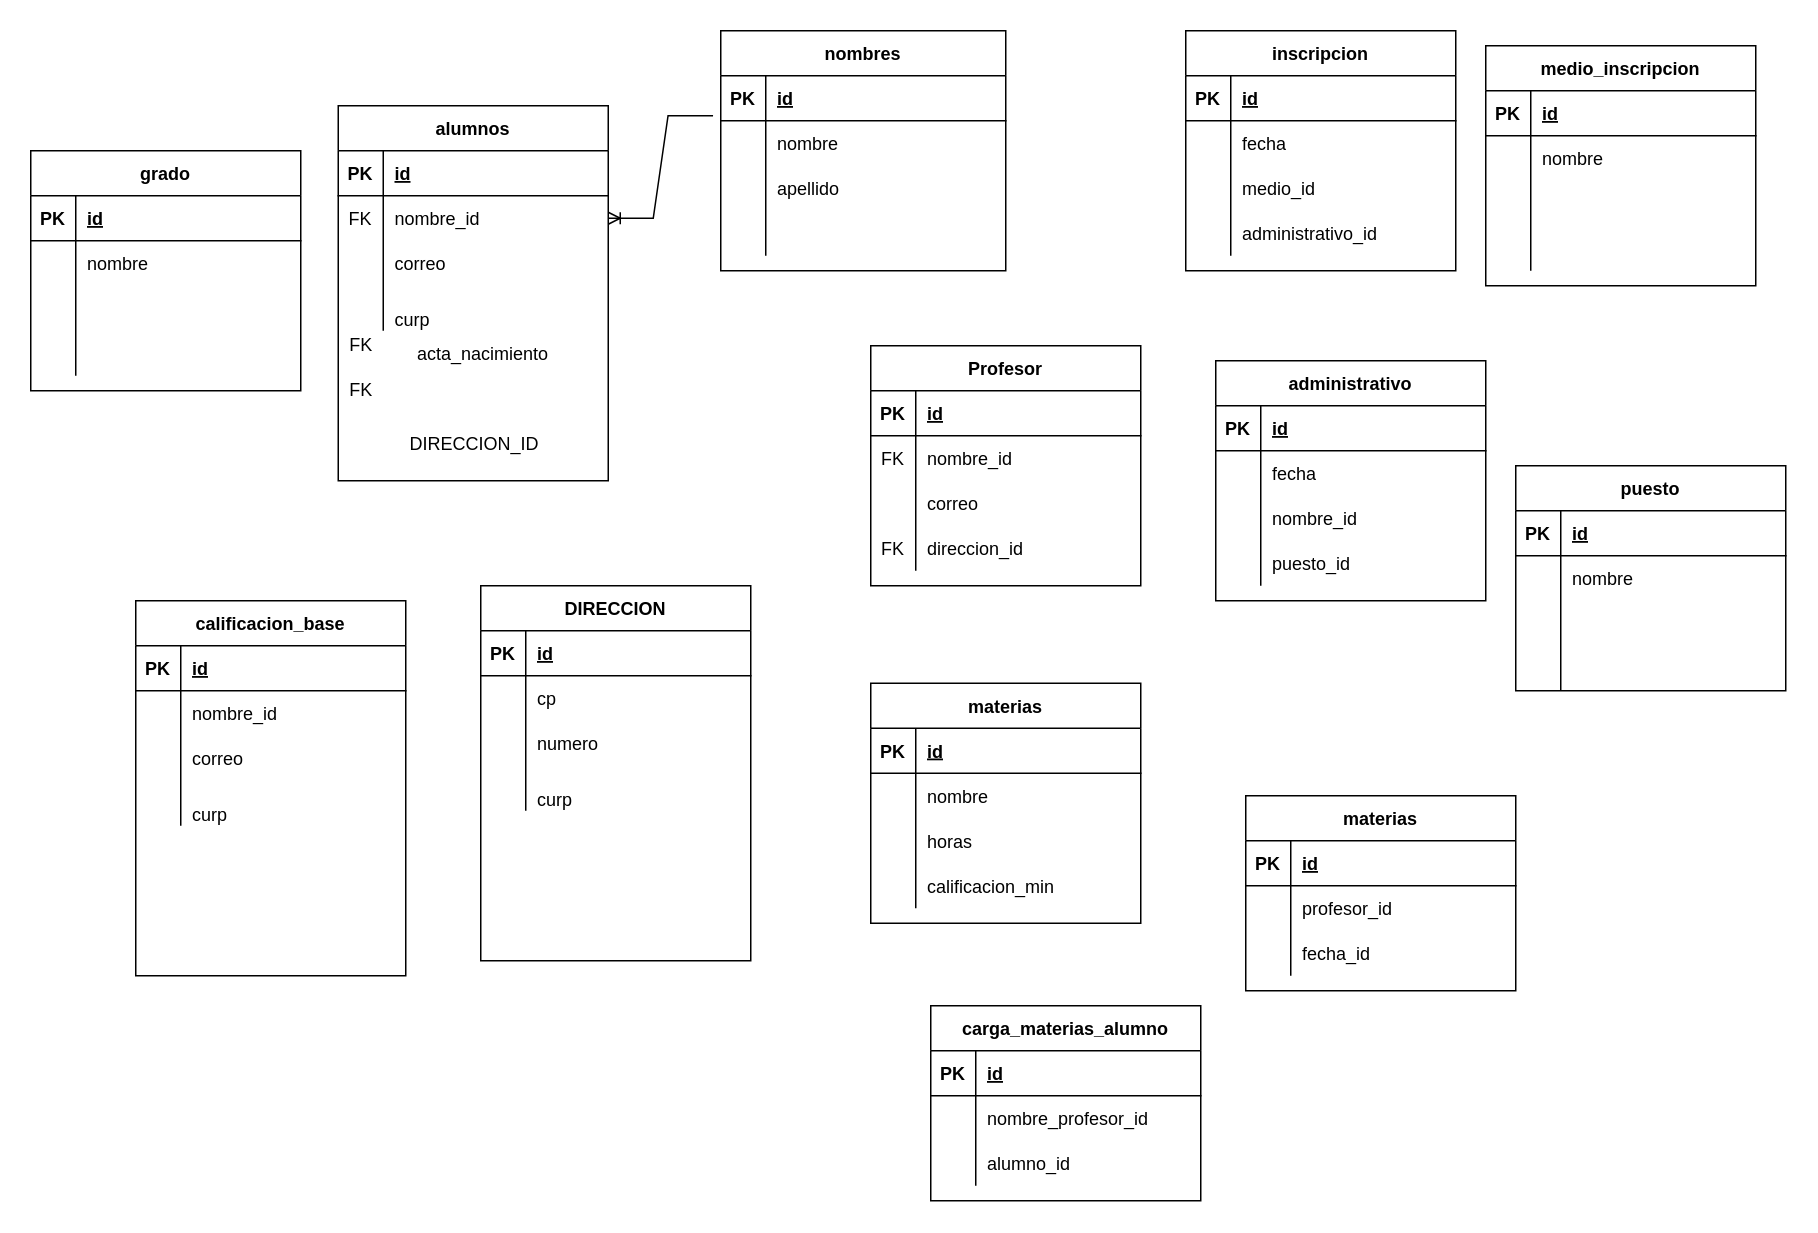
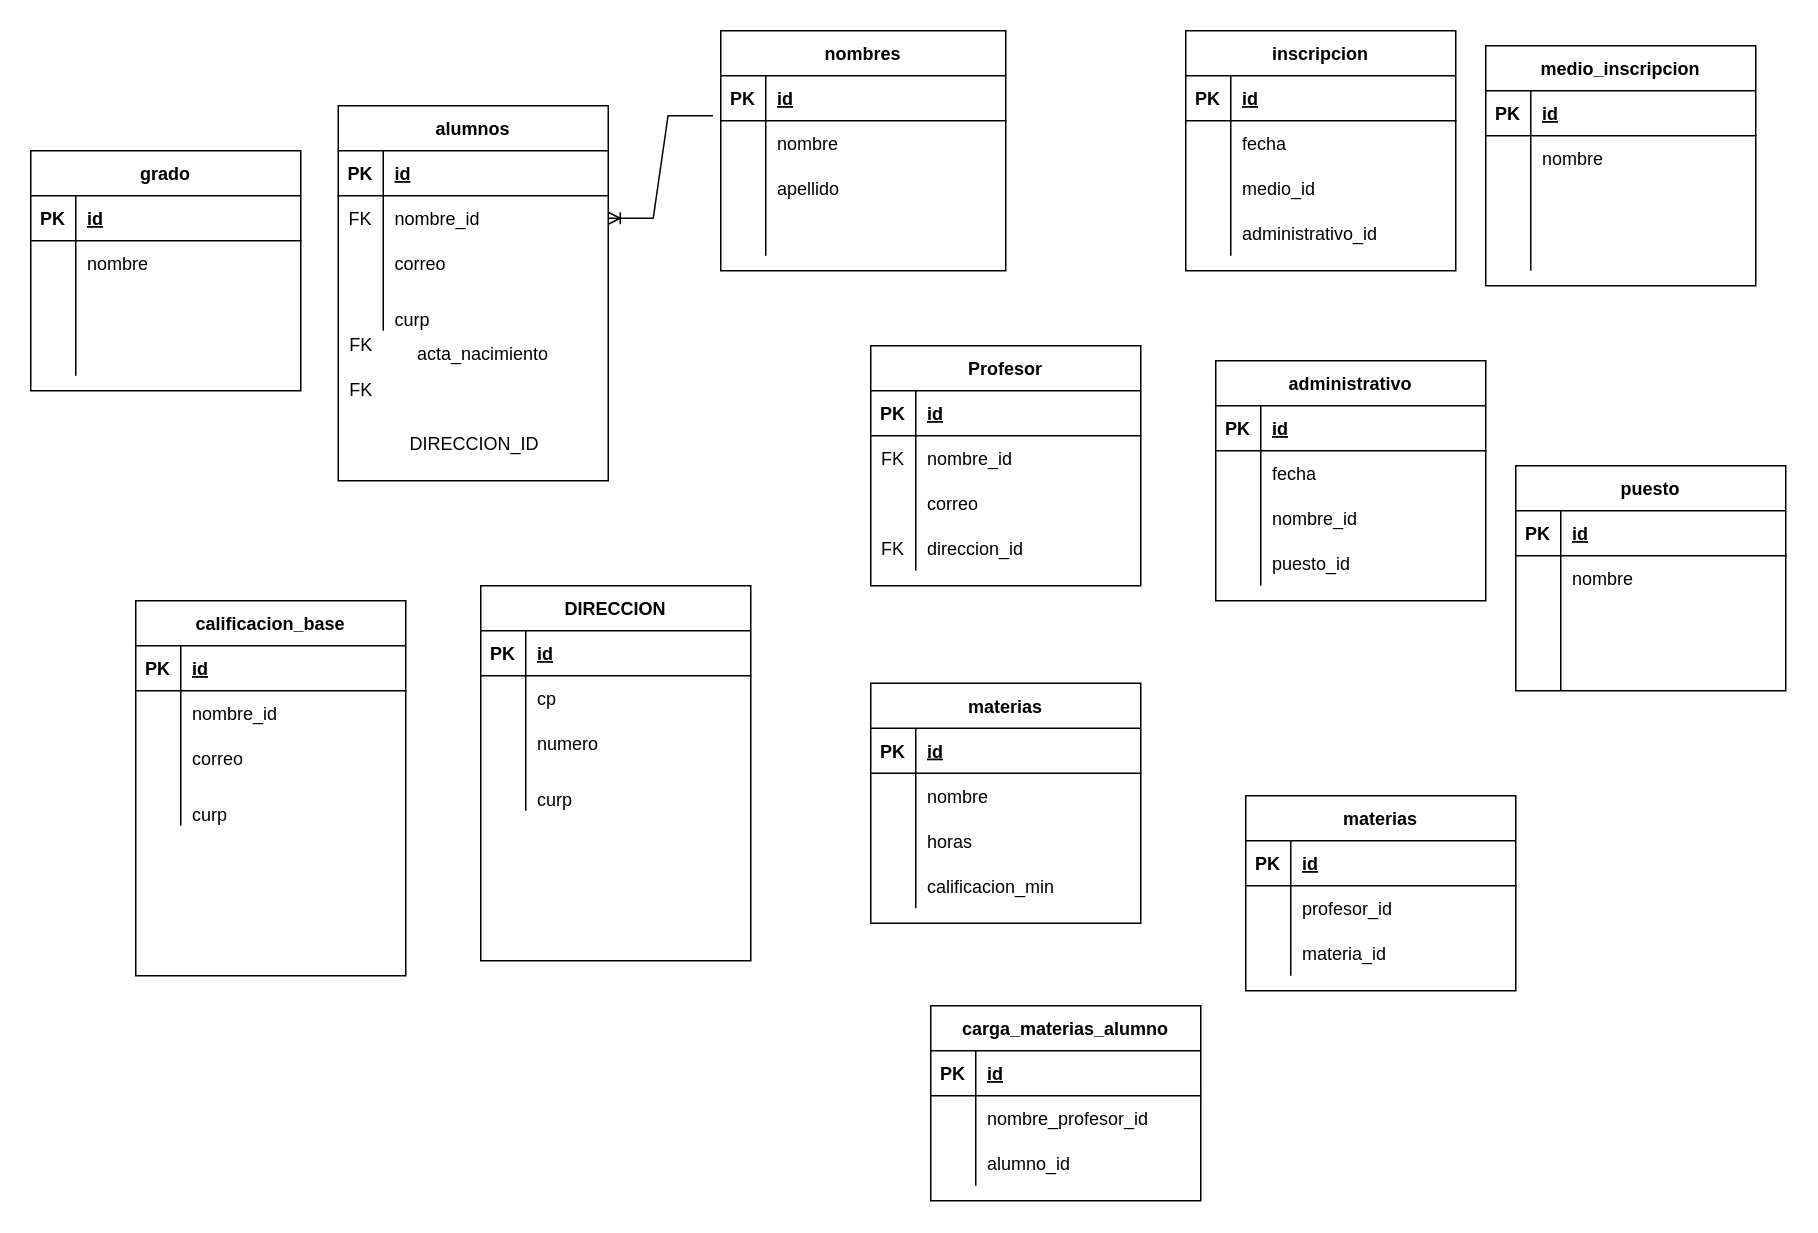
(1340, 954) -> (1348, 954)
